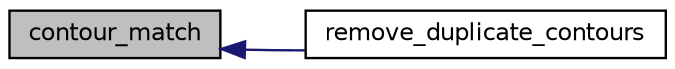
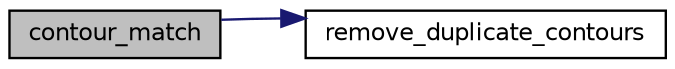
(275, 50) -> (251, 19)
